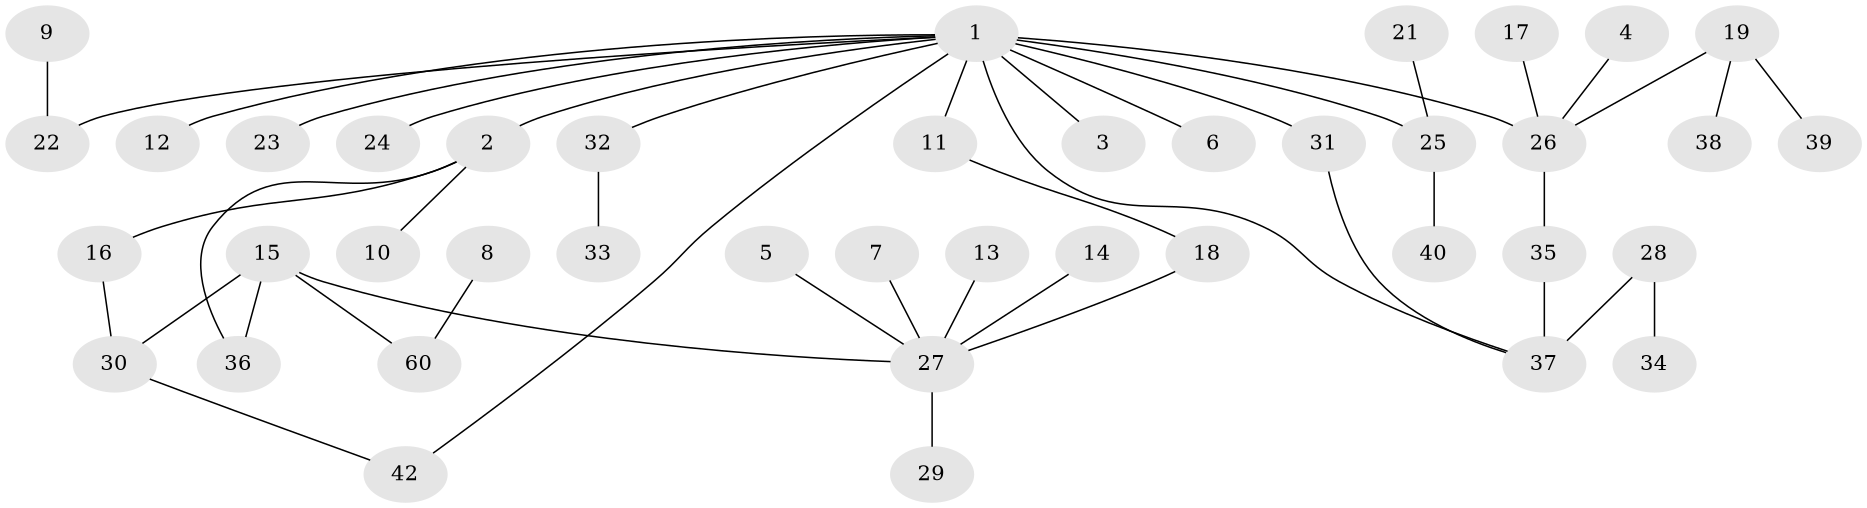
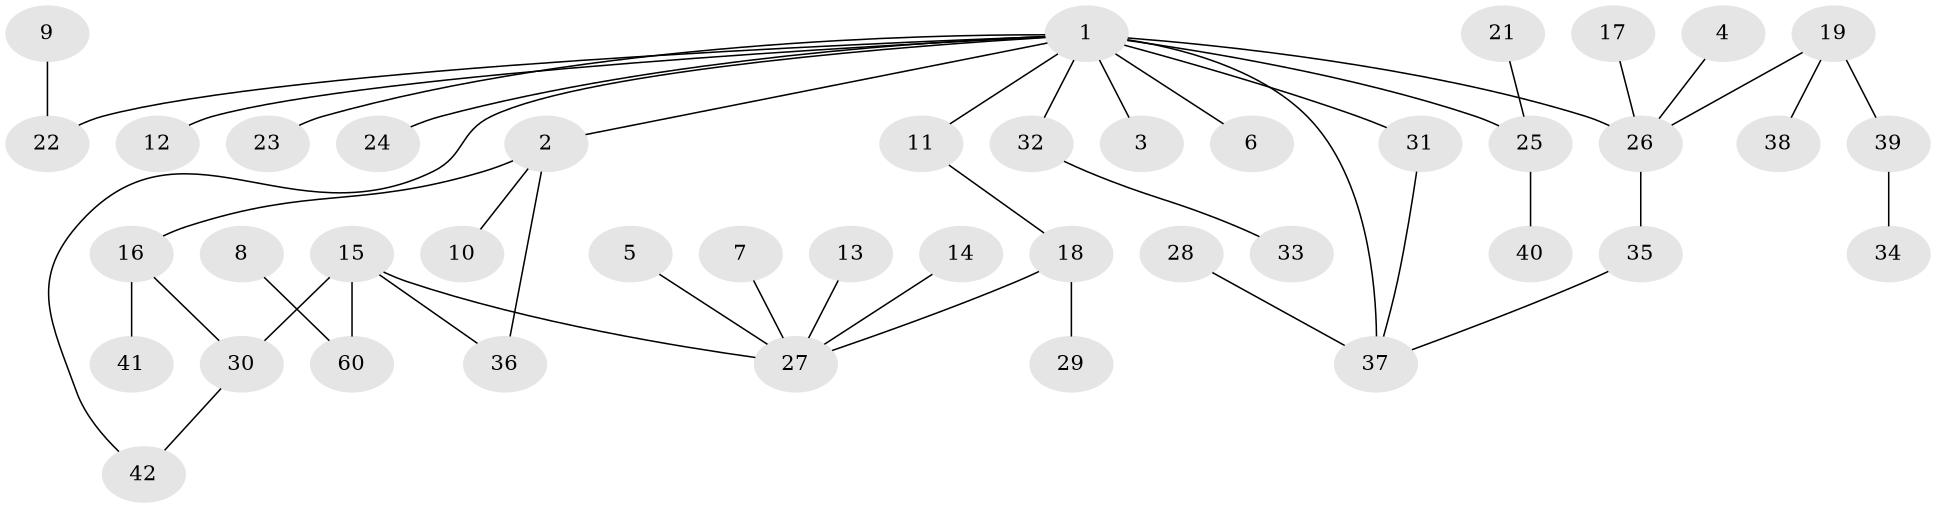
(1655, 309) -> (1889, 199)
none -> (132, 364)
(932, 420) -> (1071, 309)
